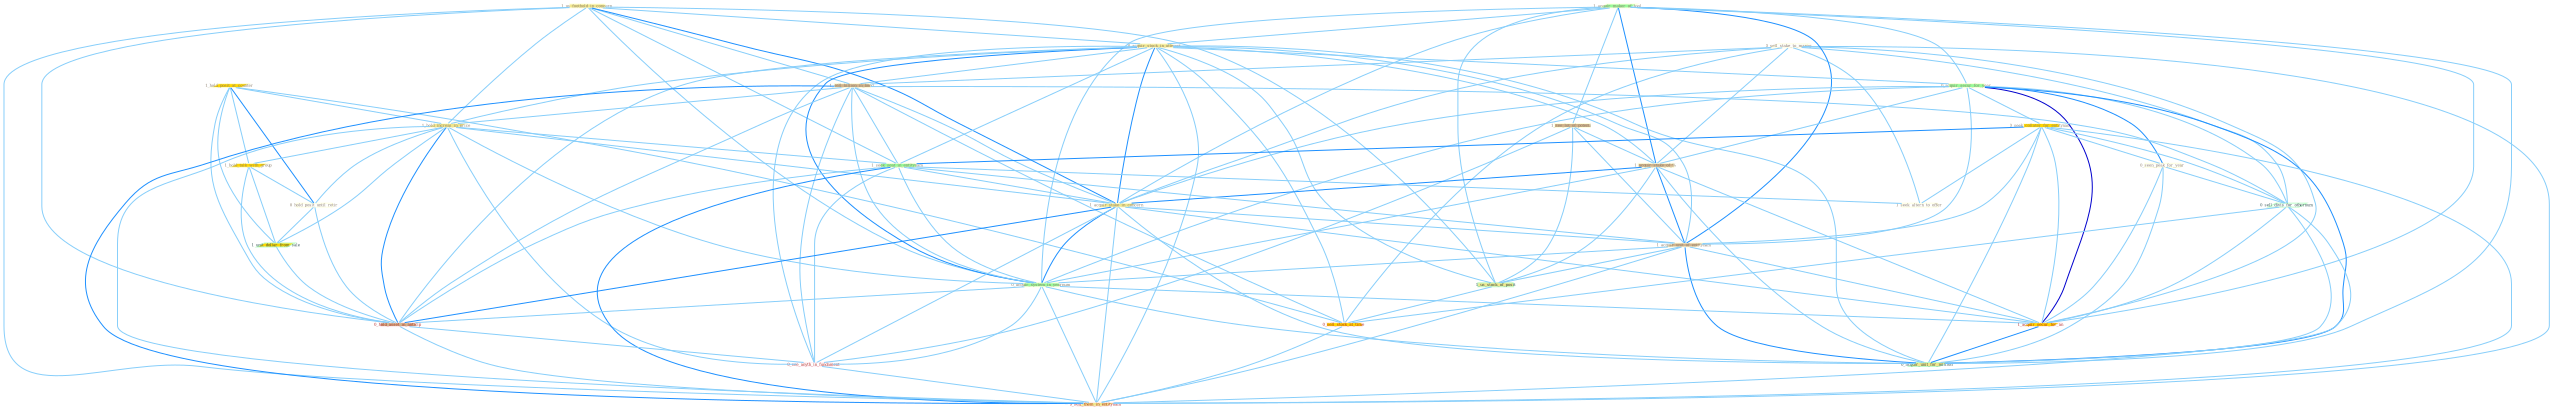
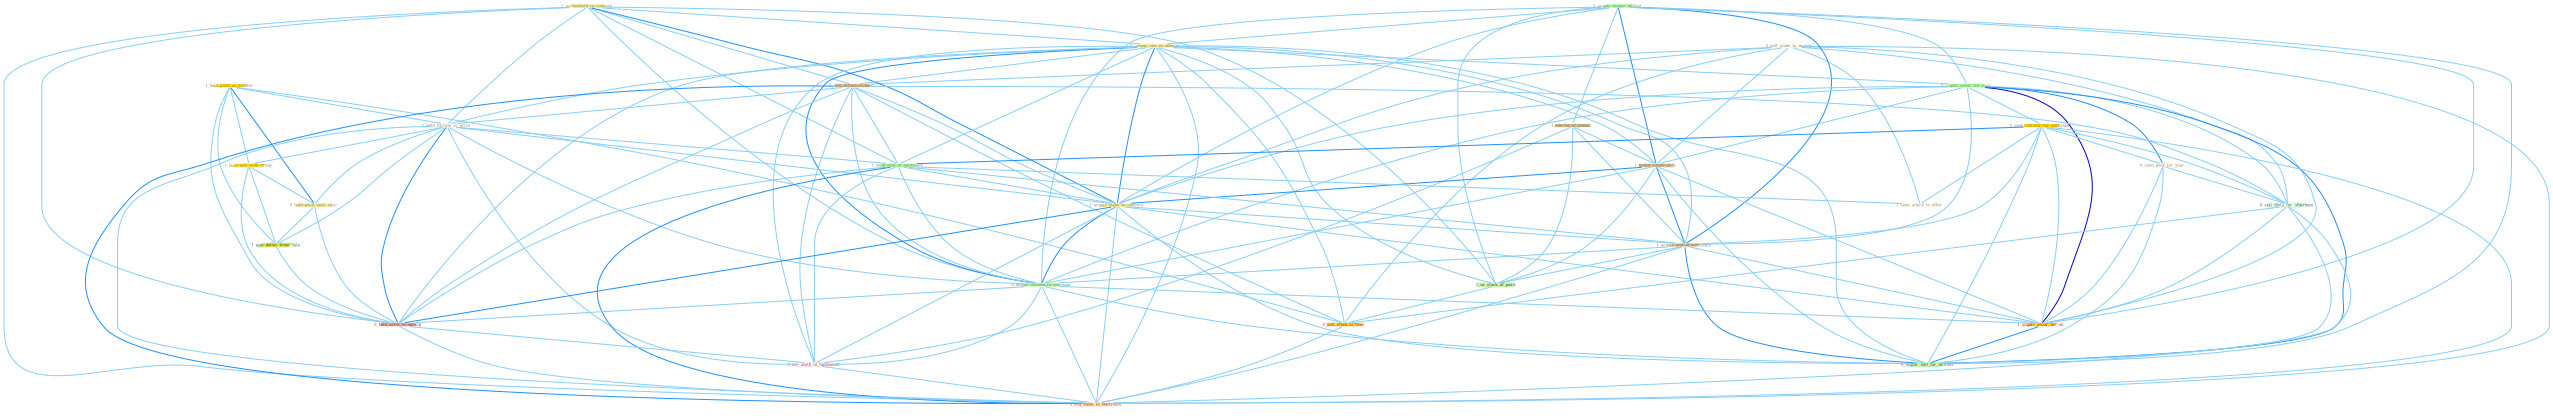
(1155, 46) -> (1155, 46)
(447, 125) -> (447, 125)
(315, 205) -> (315, 205)
